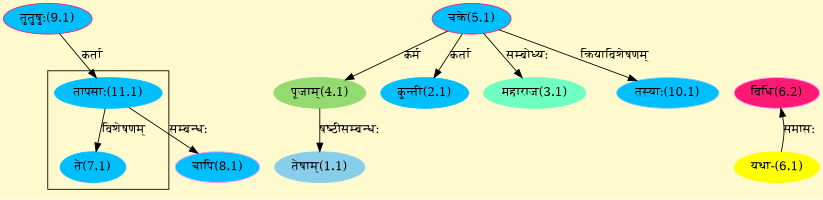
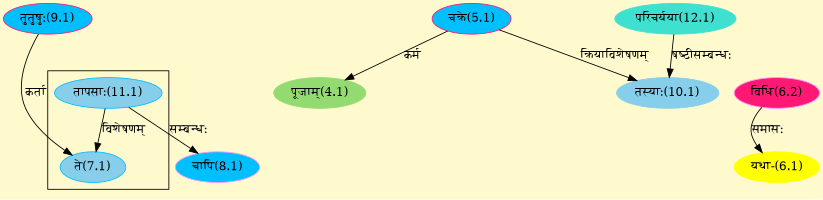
none -> (675, 19)
(75, 52) -> (22, 99)
(108, 93) -> (108, 93)
(425, 93) -> none
(535, 93) -> none
(668, 93) -> (668, 93)
(784, 134) -> (752, 126)
(93, 167) -> (93, 167)
(320, 167) -> none
